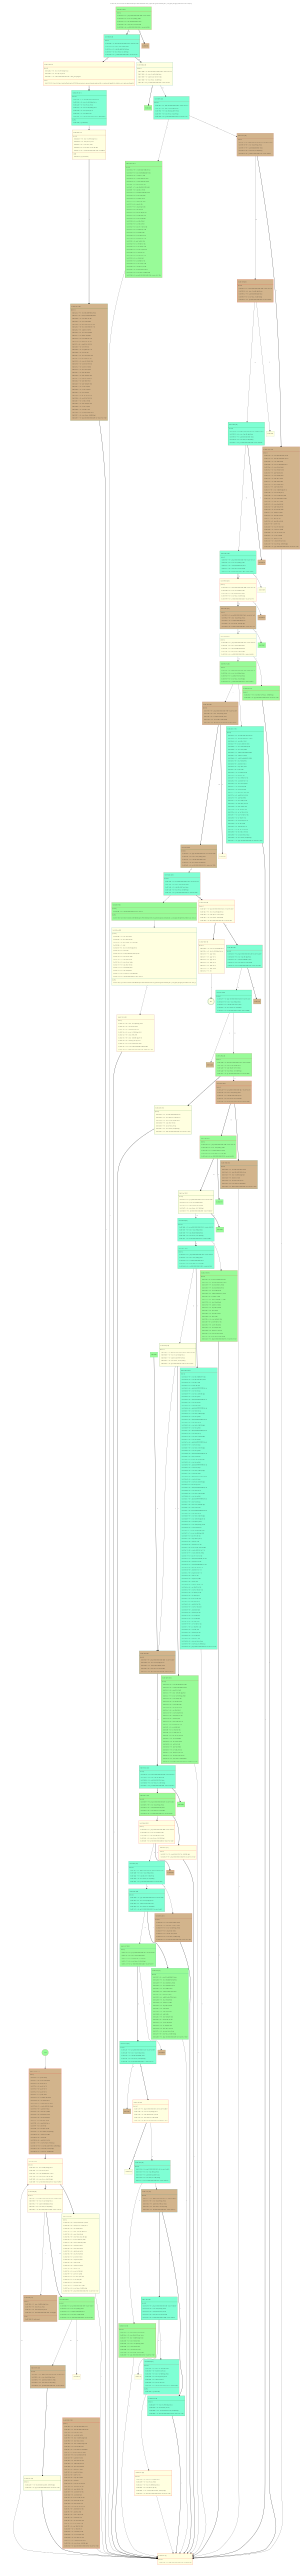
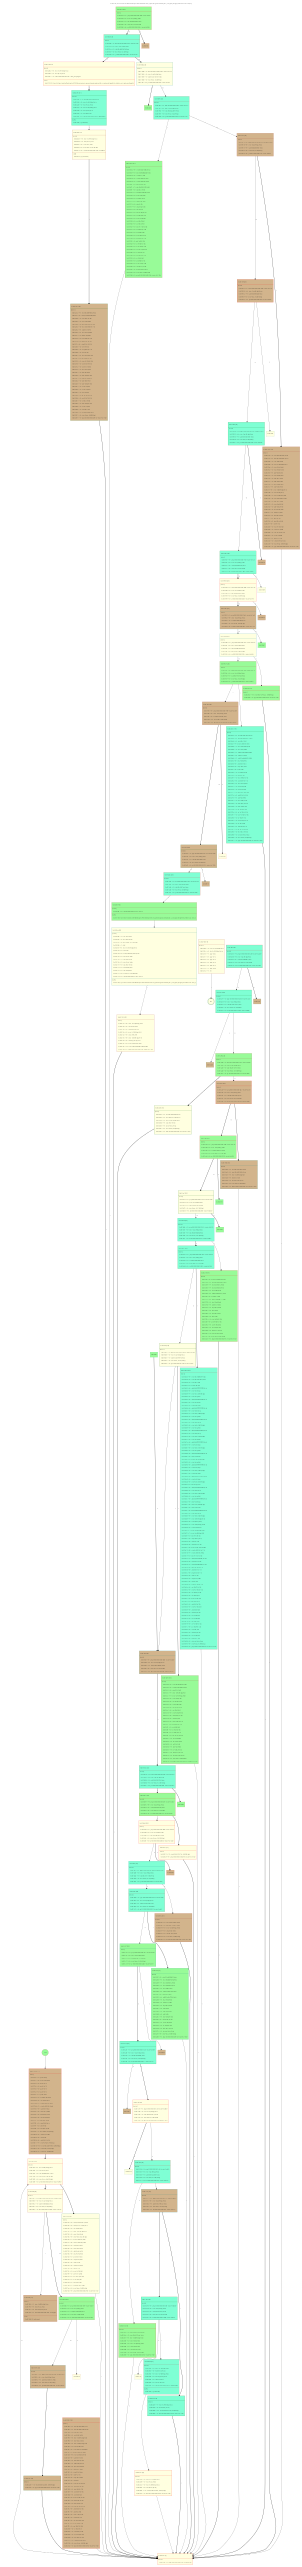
none -> (206, 884)
(217, 912) -> none
(42, 2483) -> (42, 2483)
